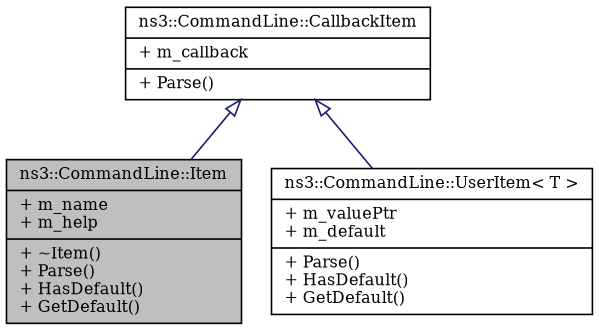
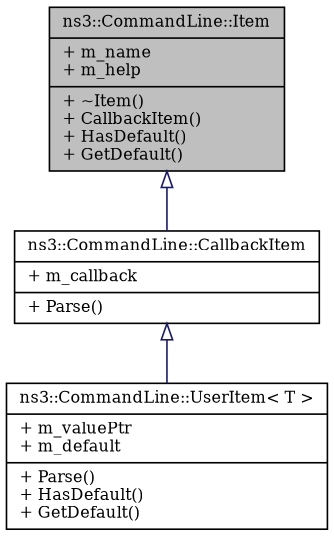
(211, 136) -> (167, 209)
(58, 271) -> (132, 119)
